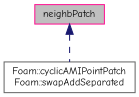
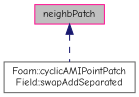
(70, 77) -> (70, 77)
